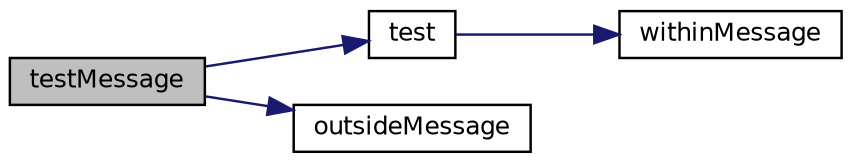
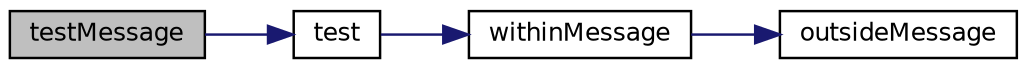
(237, 101) -> (723, 35)
